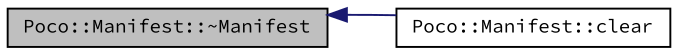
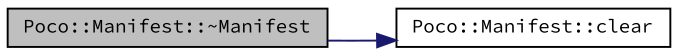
(372, 15) -> (352, 41)
